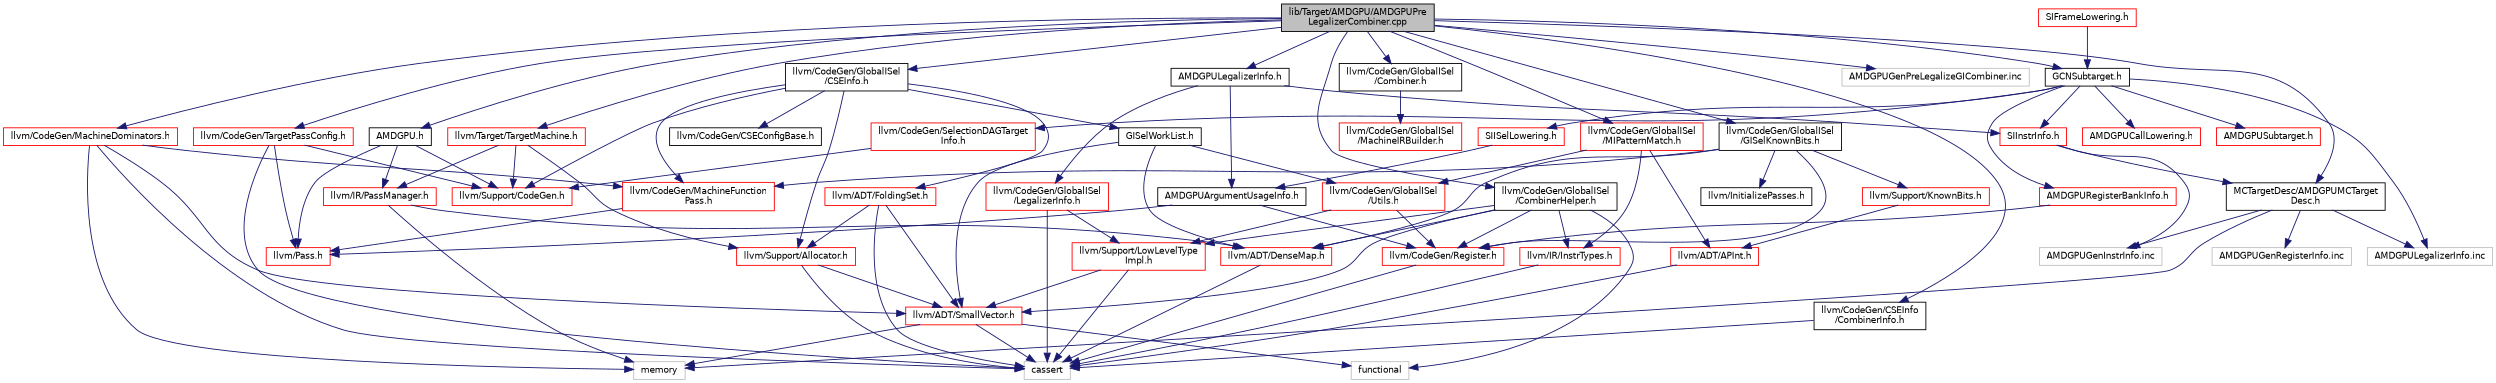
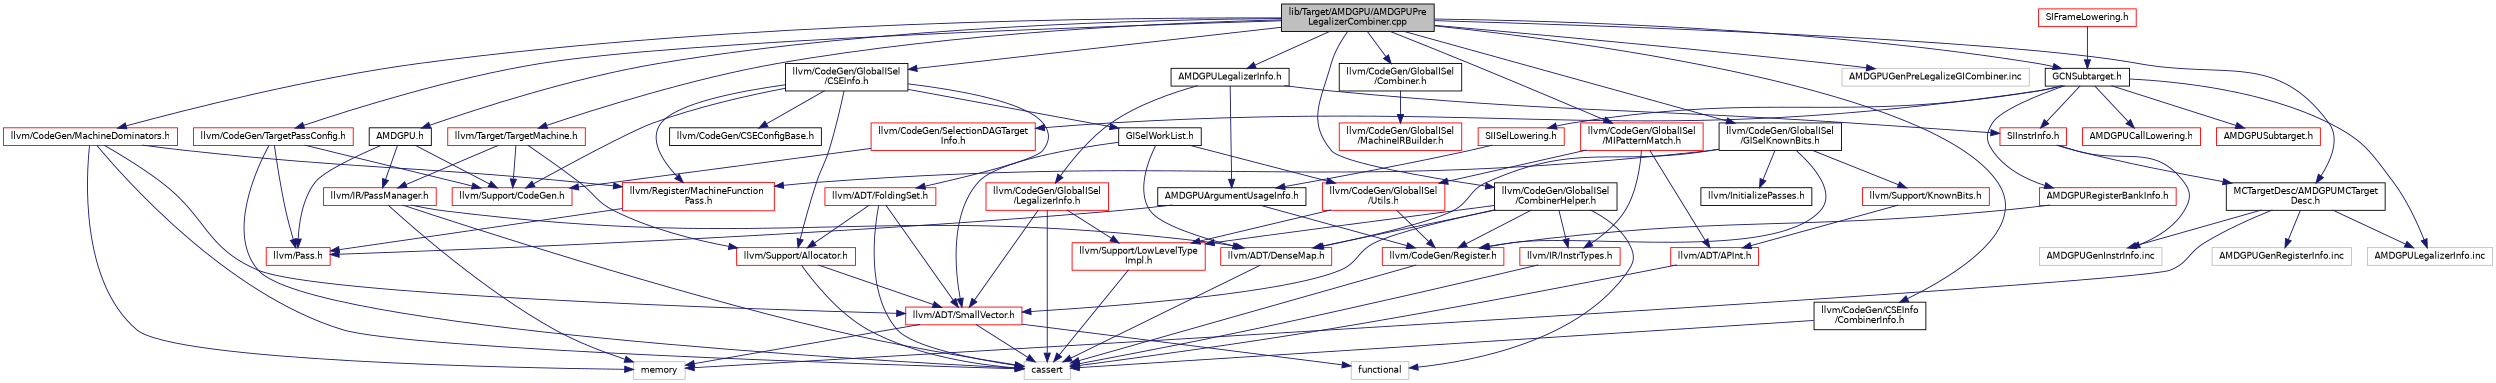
(698, 197) -> (698, 197)
(1053, 286) -> (1006, 255)
none -> (706, 298)
